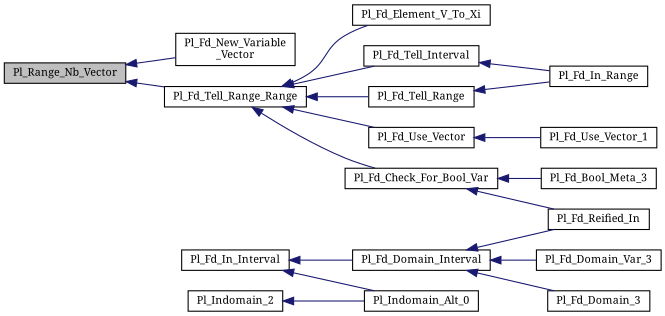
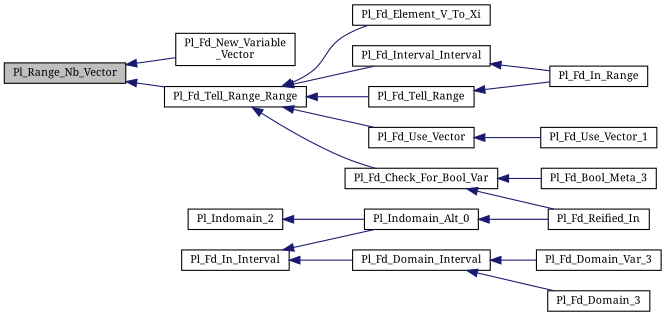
(421, 56) -> (421, 56)
(516, 238) -> (519, 219)
